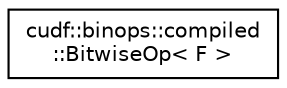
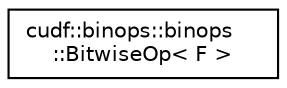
(143, 44) -> (143, 44)
